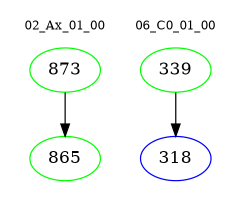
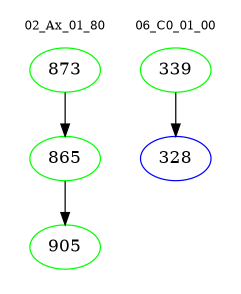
(65, 26) -> (65, 26)
(176, 159) -> (176, 159)
none -> (65, 247)
